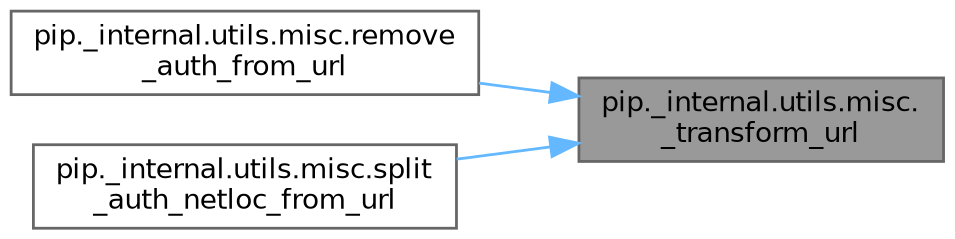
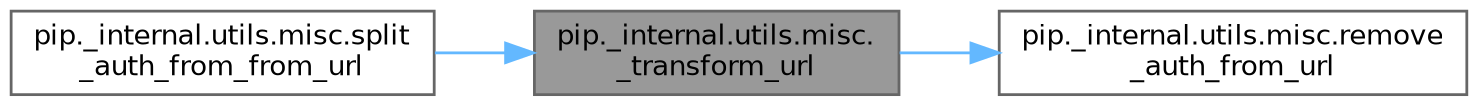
(515, 88) -> (935, 53)
(245, 186) -> (223, 53)
